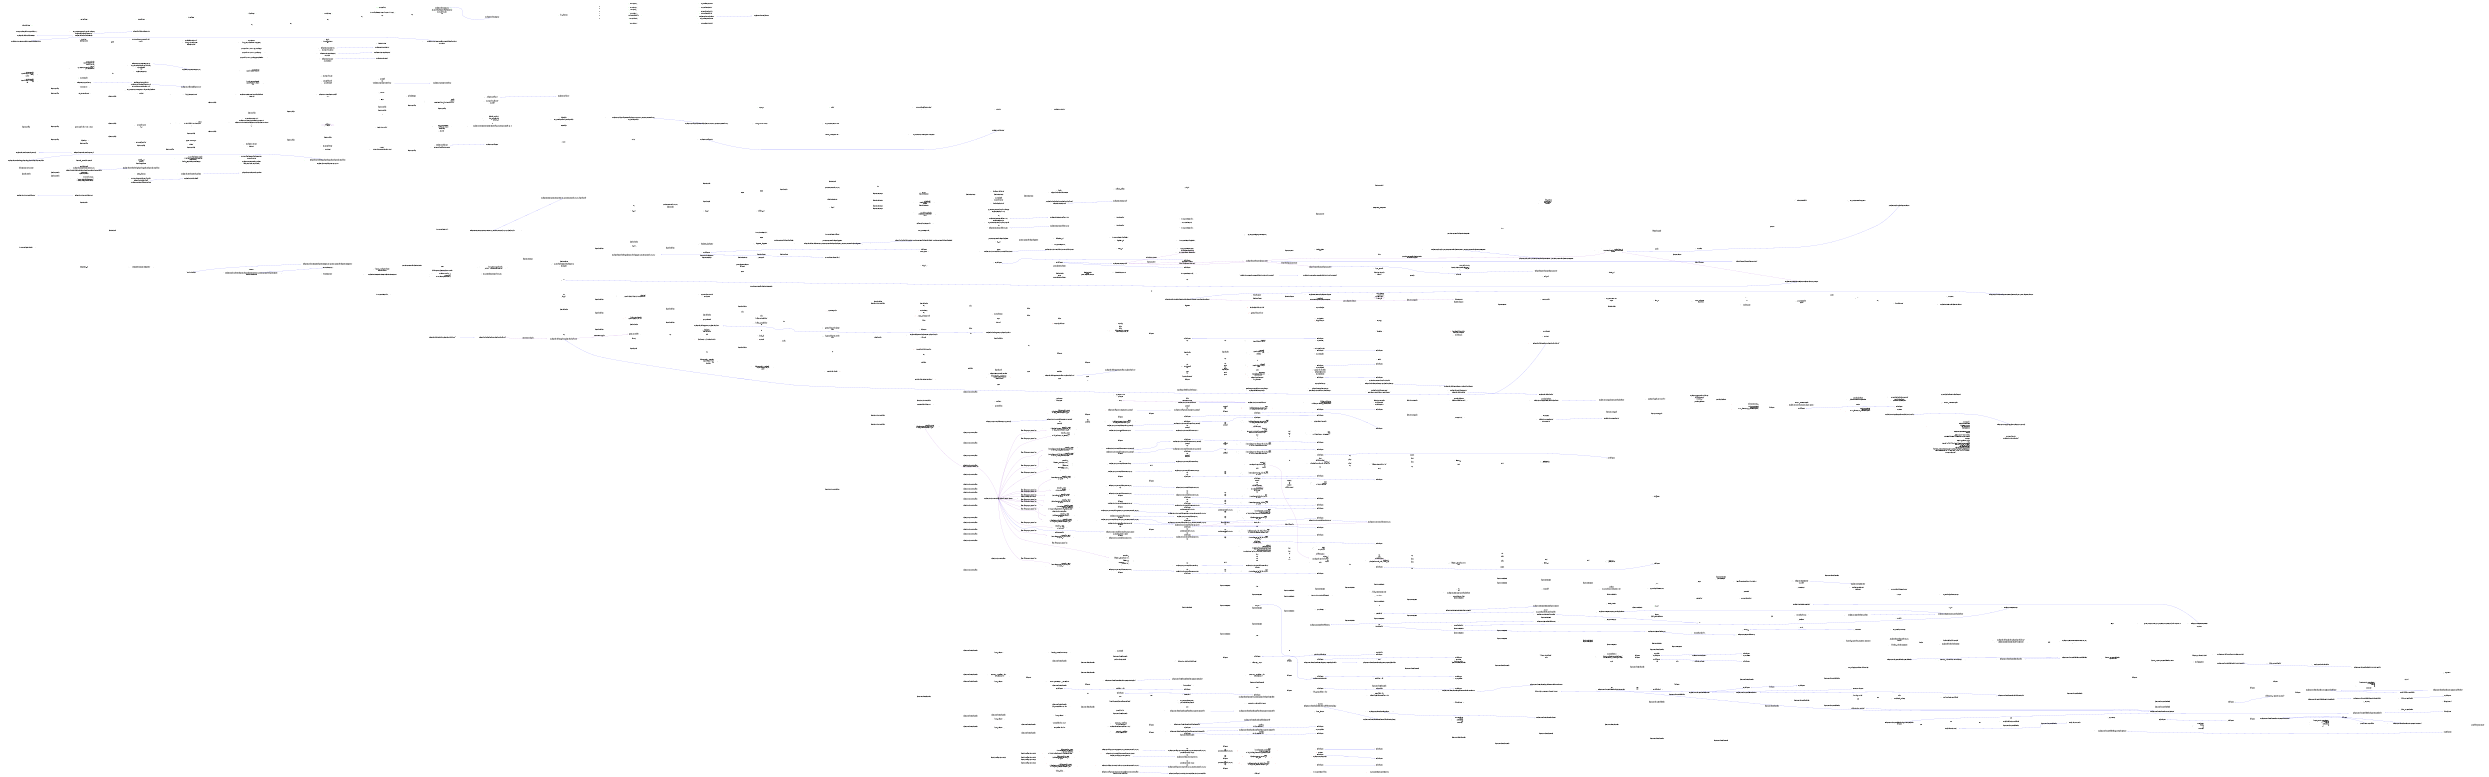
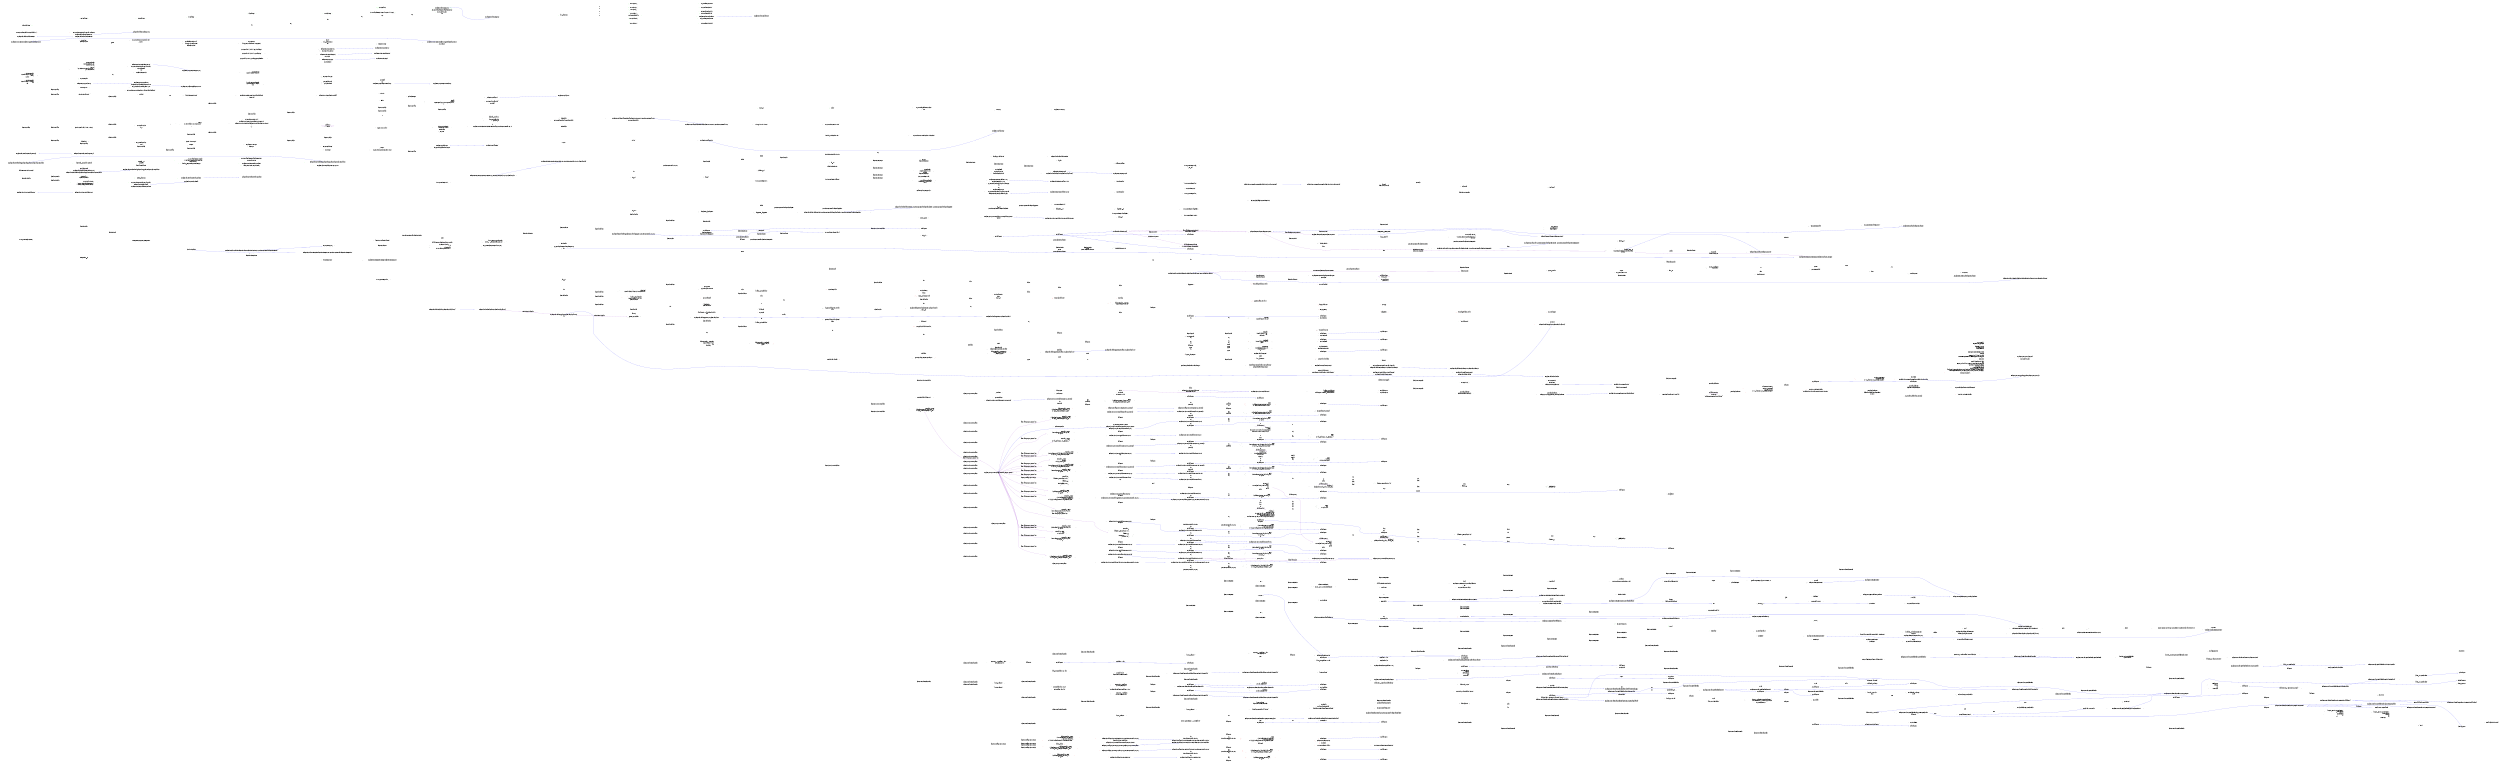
(84, 172) -> (84, 176)
(1110, 657) -> none
